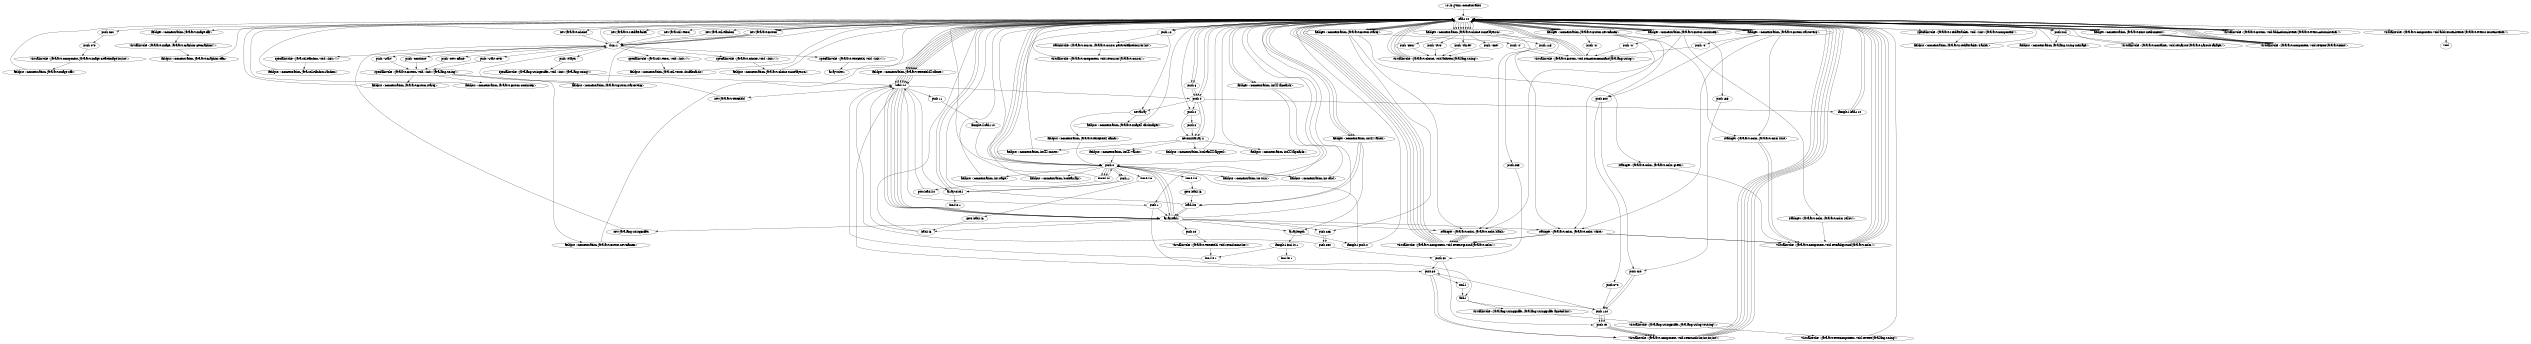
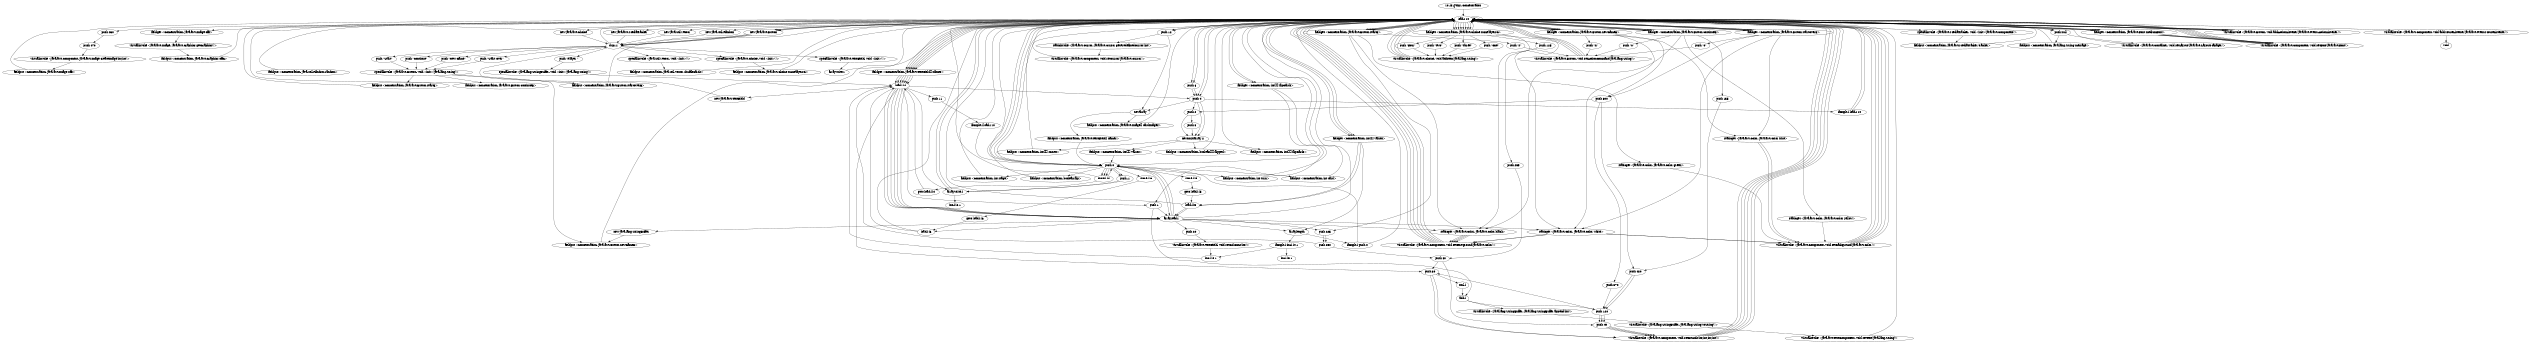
(1284, 22) -> (1397, 106)
(307, 59) -> none
(368, 99) -> (617, 238)
